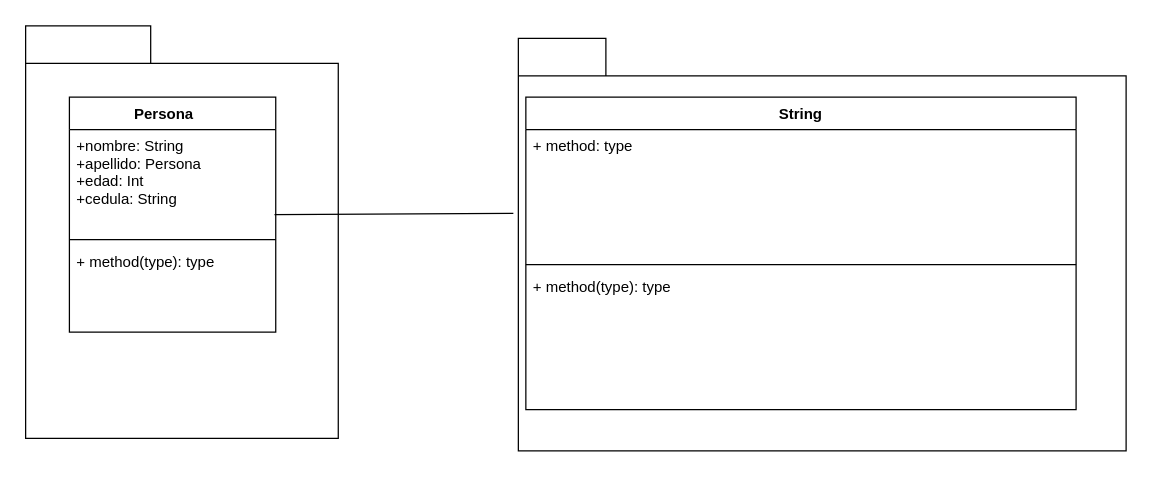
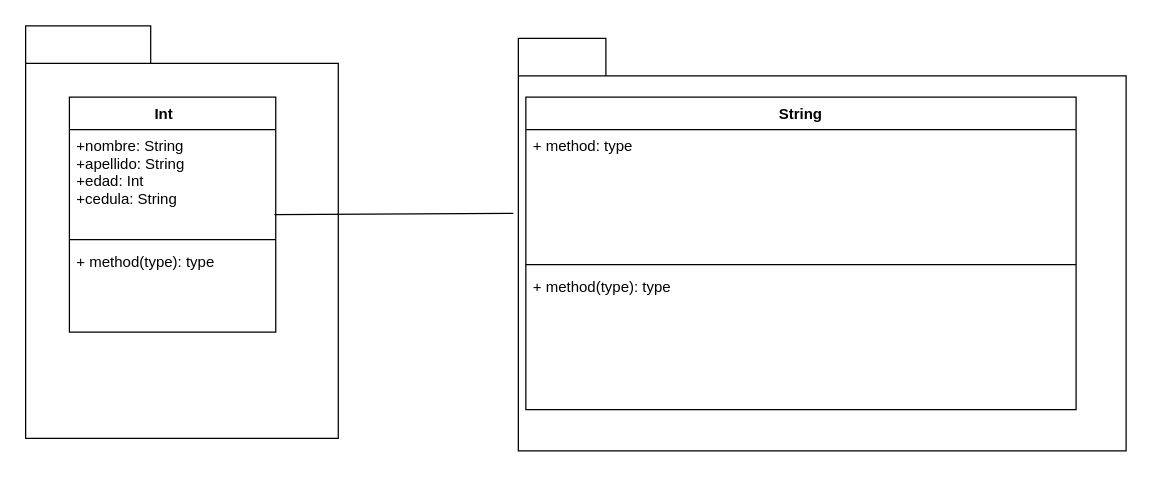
(172, 114) -> (172, 114)
(133, 146) -> (133, 146)
